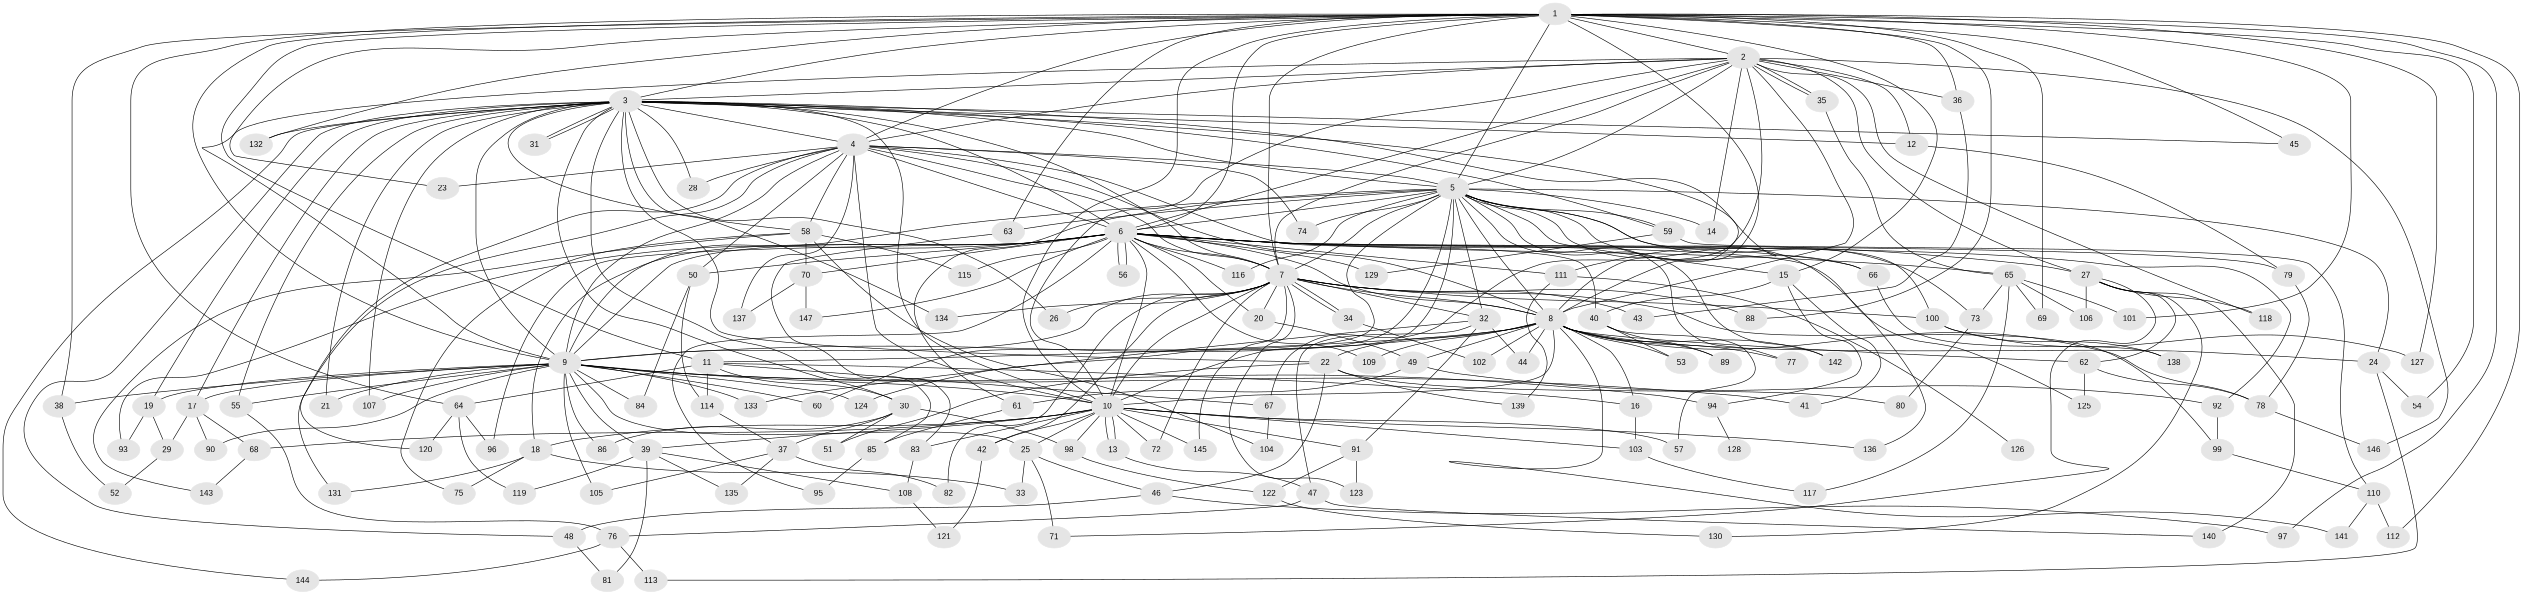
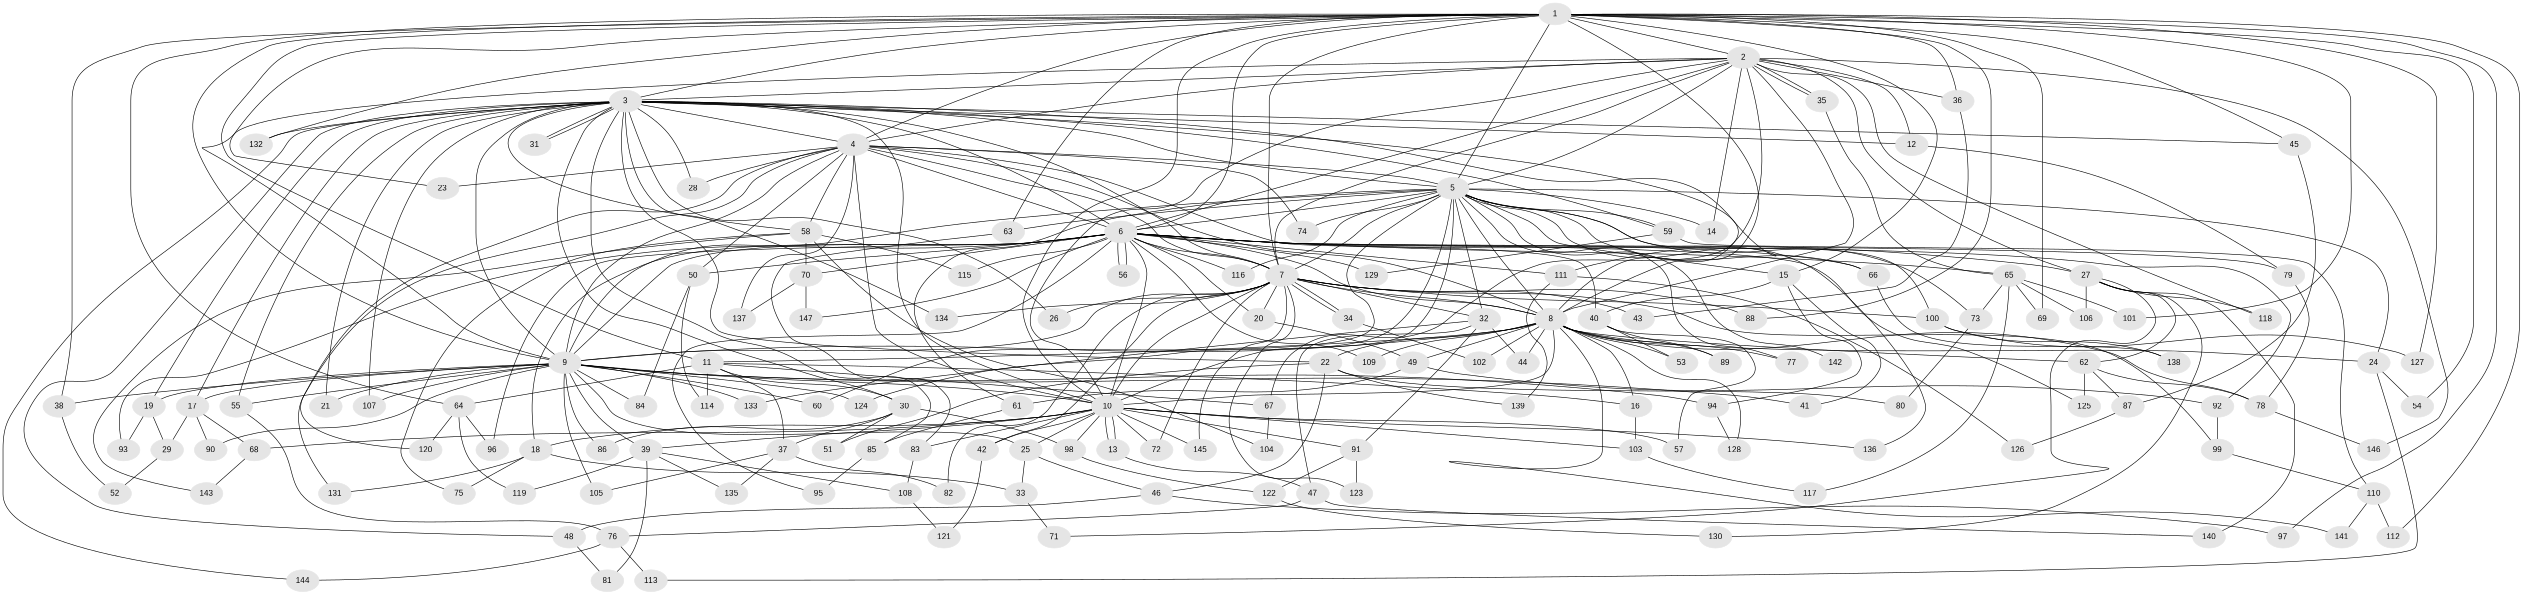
(1739, 340) -> (1668, 377)
none -> (2128, 406)
(734, 422) -> (765, 390)
(1046, 492) -> (1038, 515)
